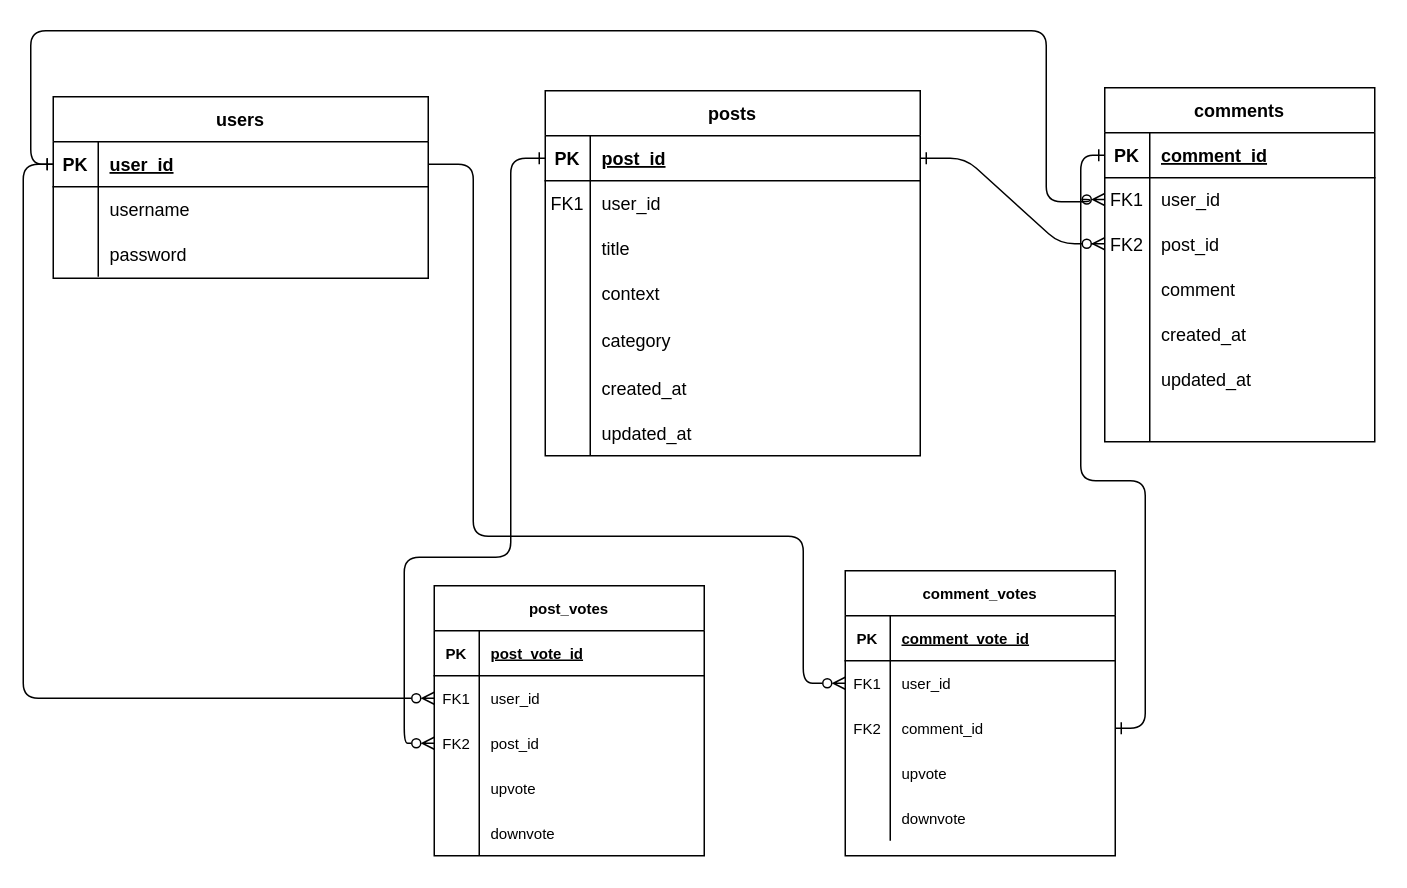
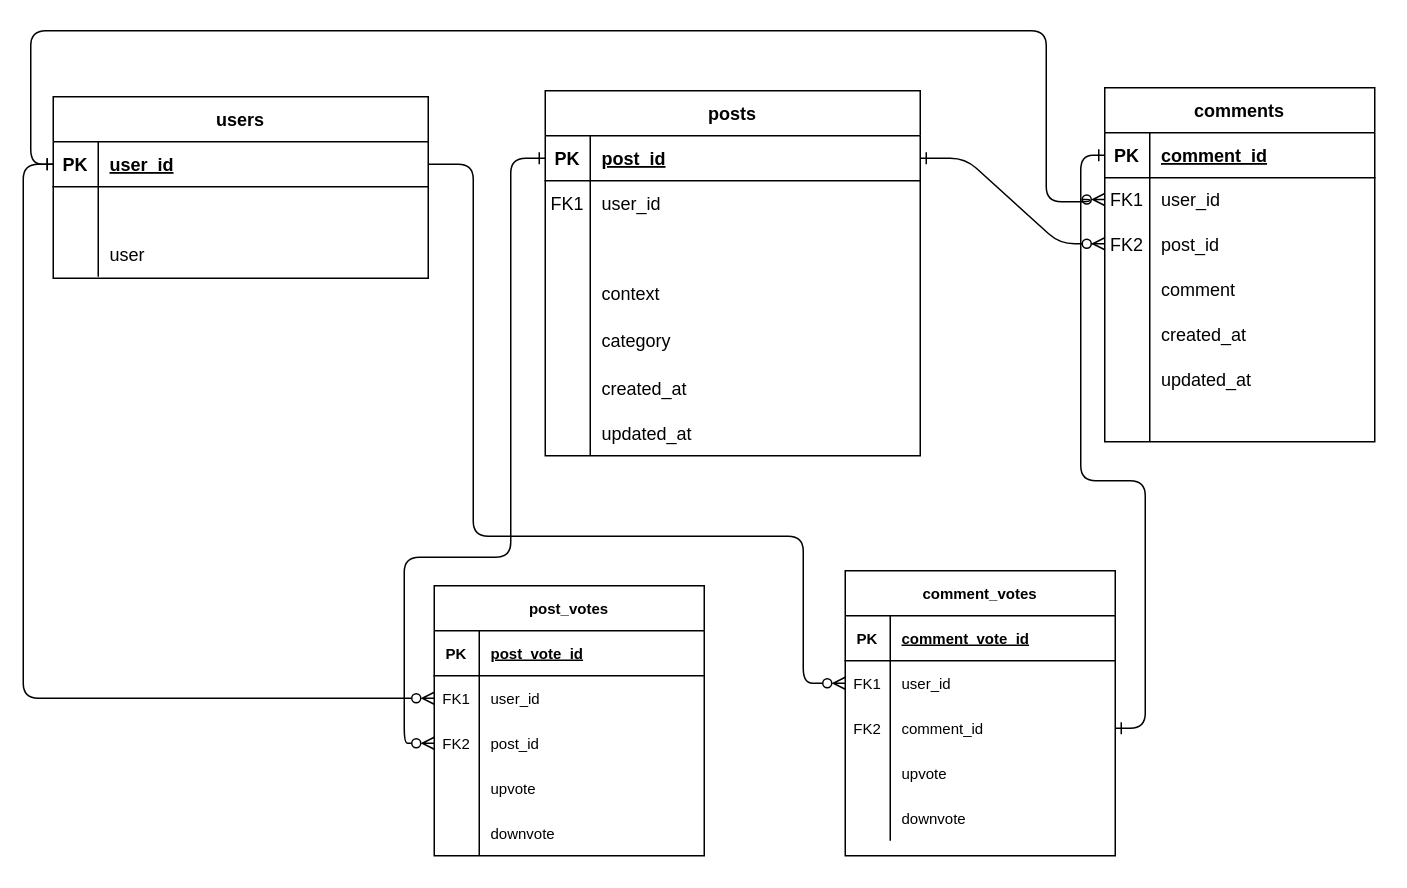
(263, 209) -> none
(755, 248) -> none
(150, 255) -> (130, 255)
